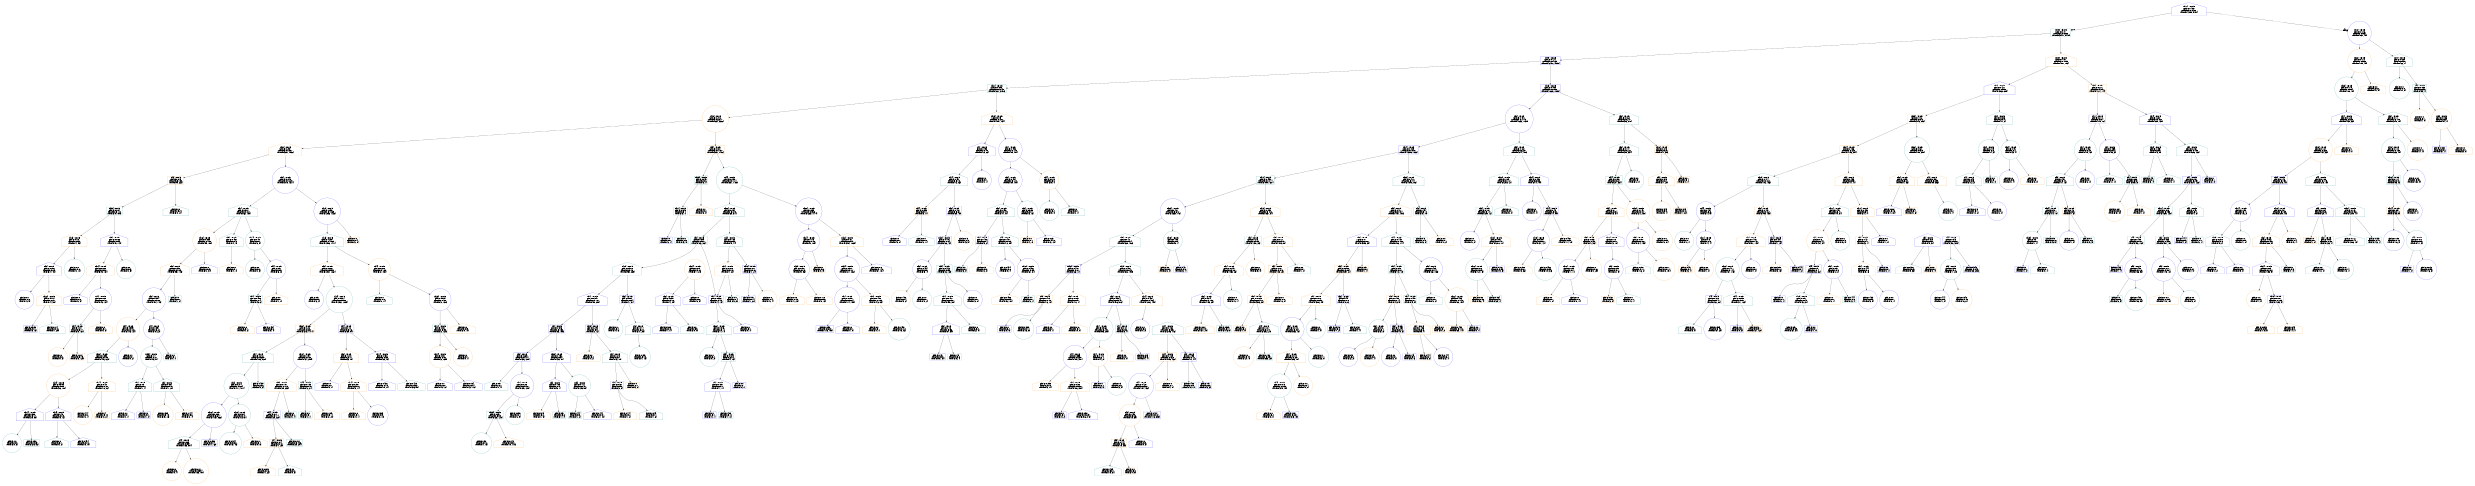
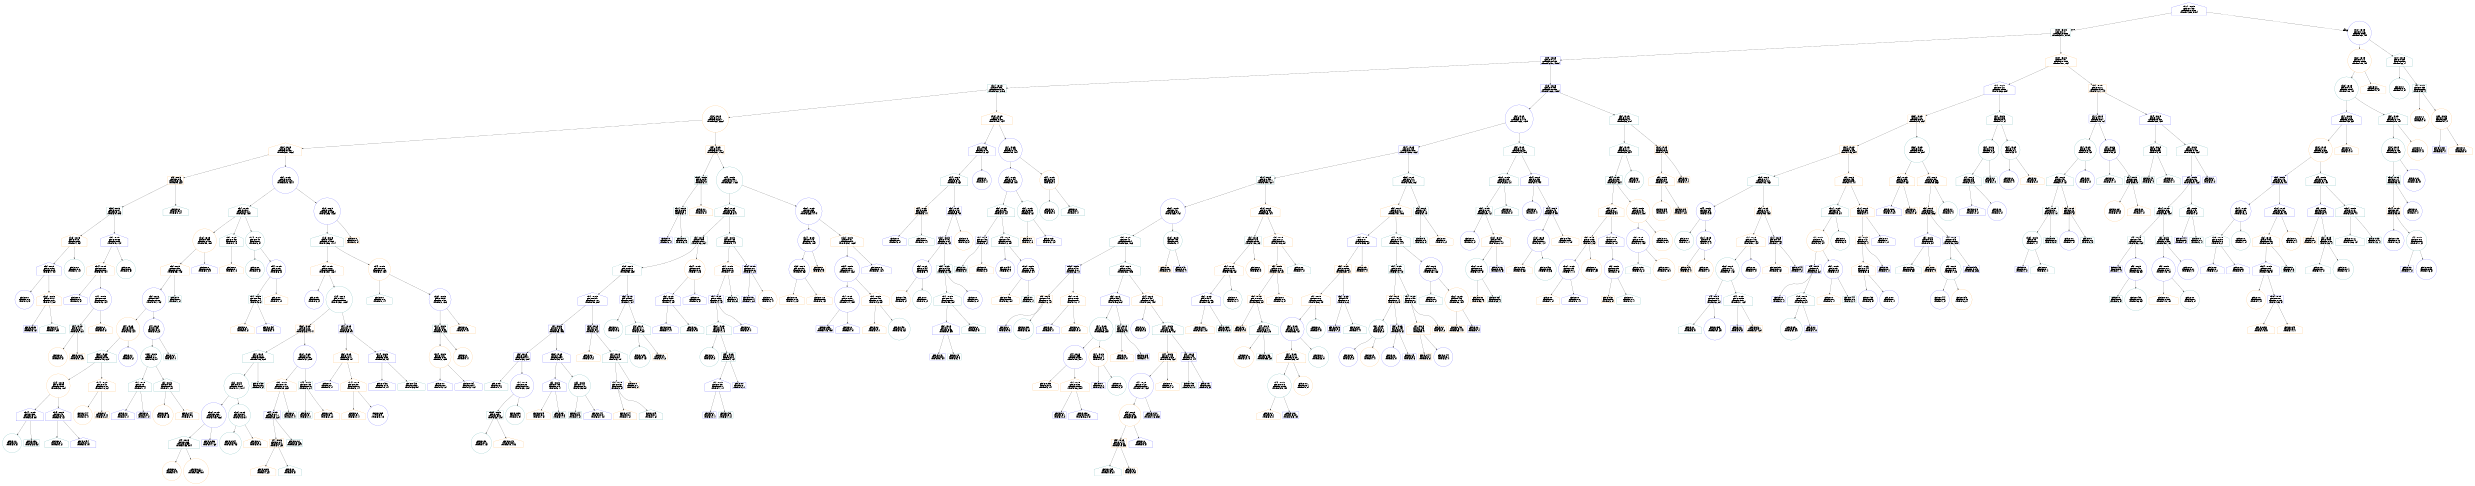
none -> (1928, 211)
(710, 269) -> (697, 251)
none -> (1157, 314)
none -> (660, 357)
(378, 415) -> (378, 415)
